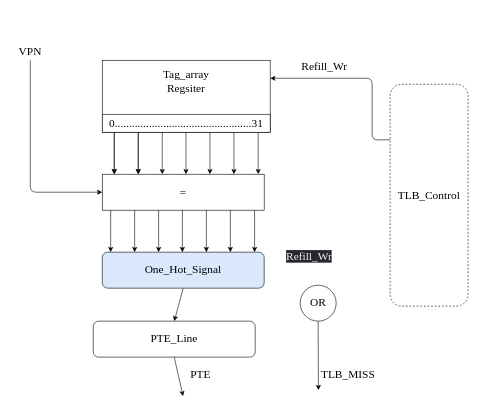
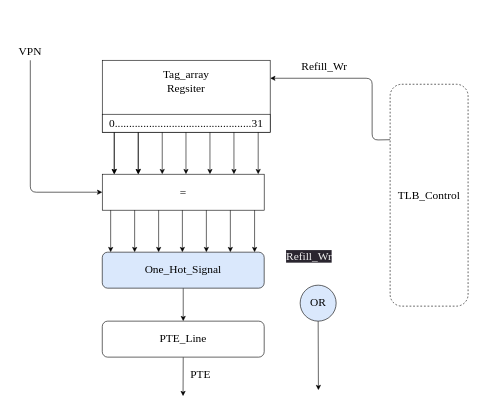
(318, 303) -> (318, 303)
(174, 339) -> (183, 339)
(348, 375) -> none
